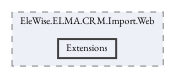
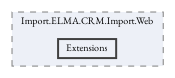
(88, 22) -> (88, 22)
